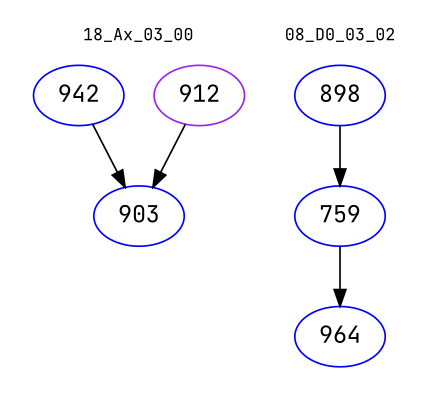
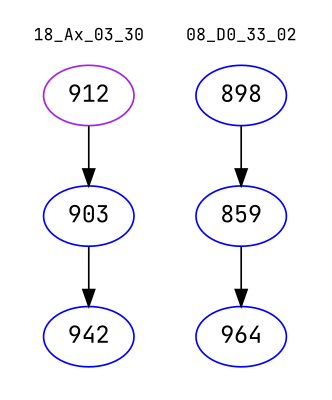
(139, 36) -> (90, 36)
(341, 36) -> (242, 36)
(105, 148) -> (89, 268)
(340, 216) -> (241, 216)
